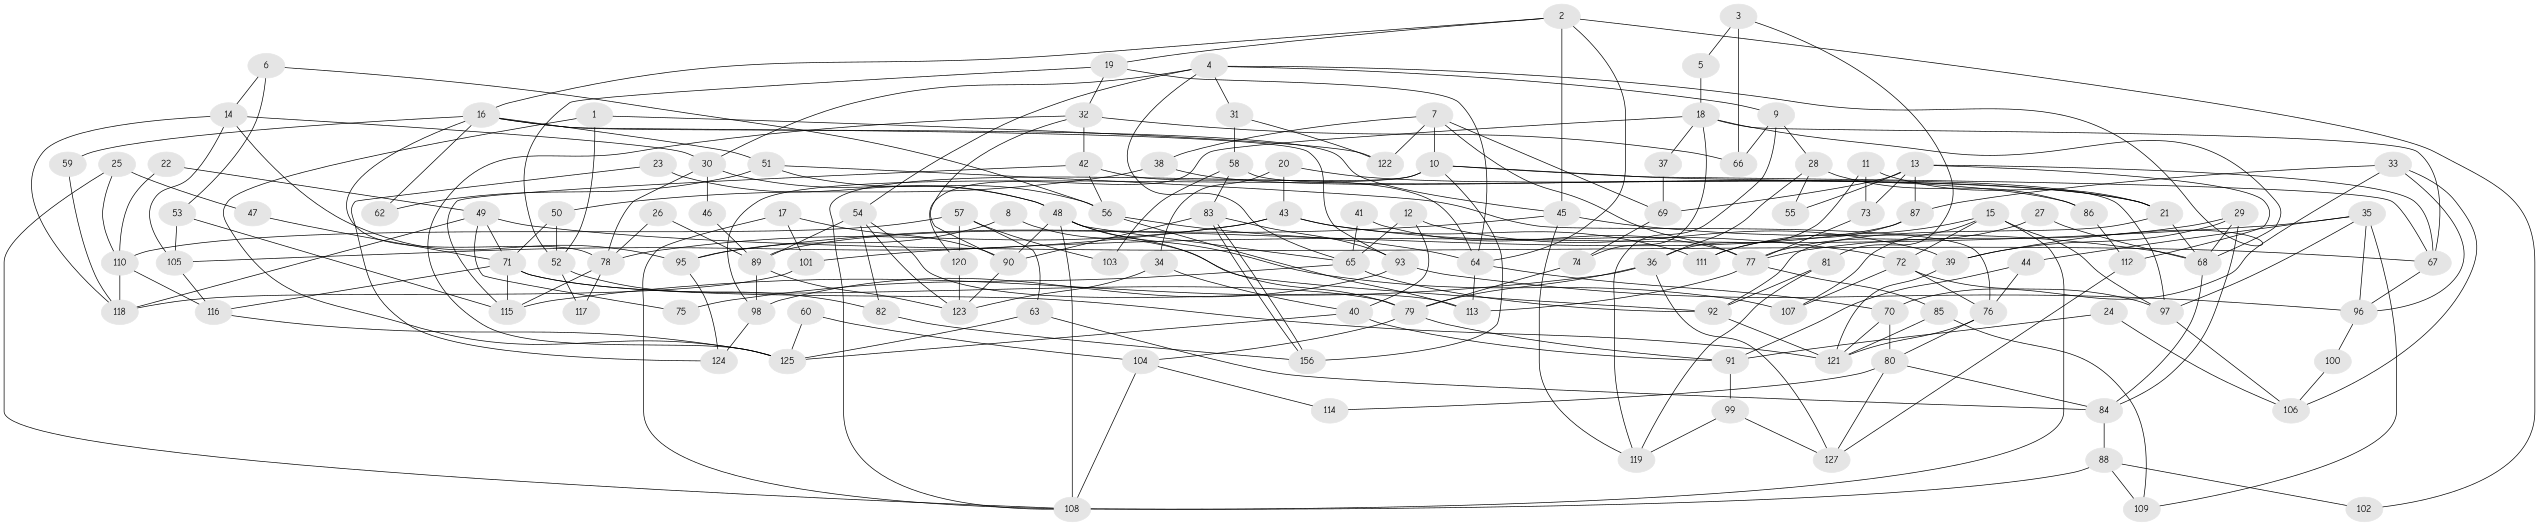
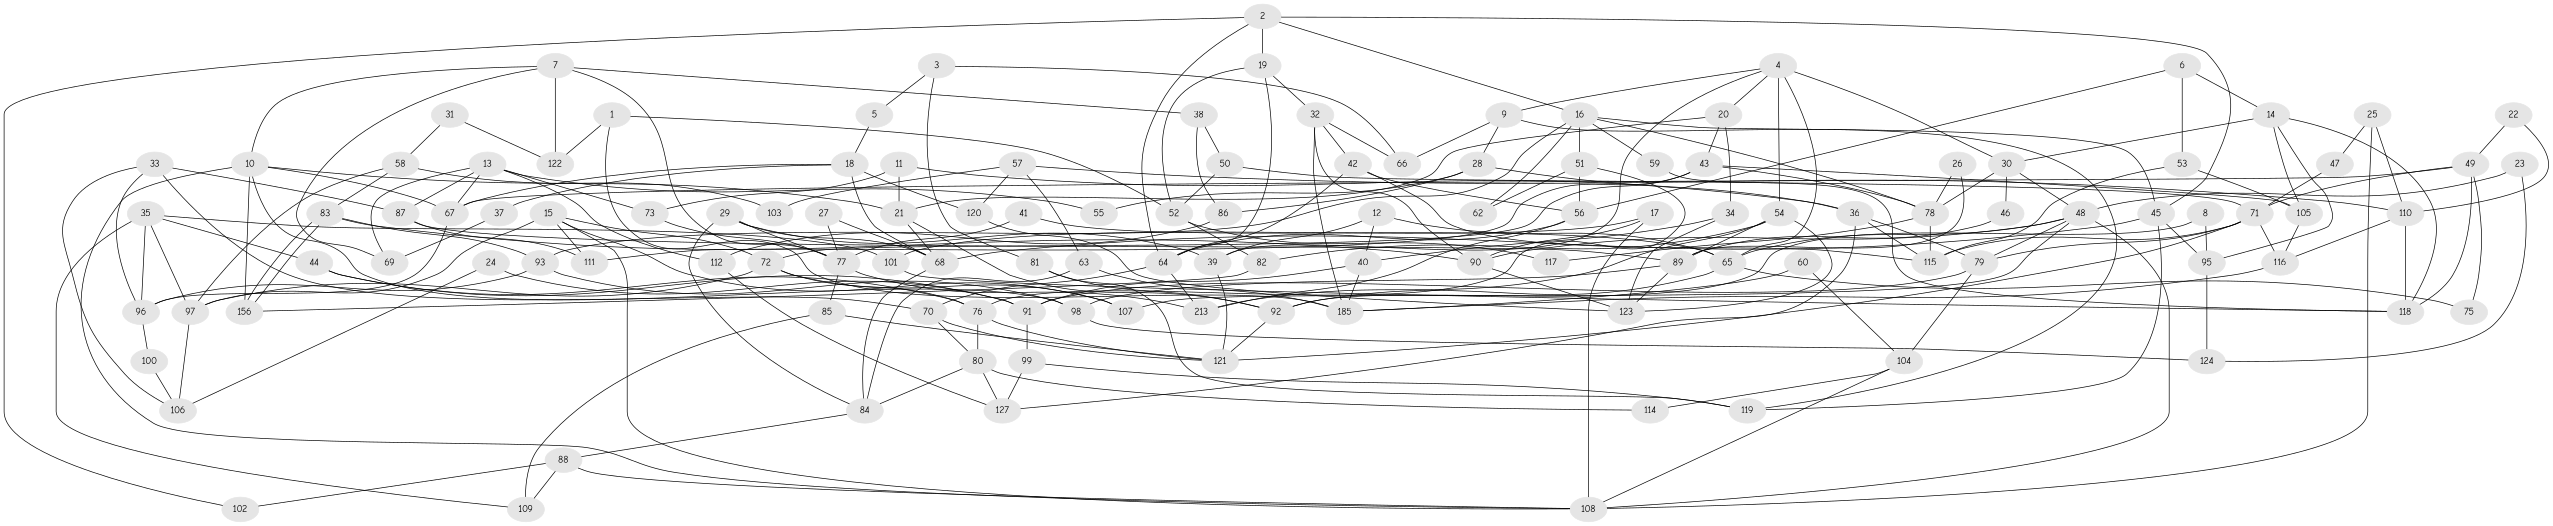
(1222, 90) -> (1751, 90)
(1577, 263) -> none
(1472, 312) -> (1201, 312)
(787, 362) -> (1345, 312)
